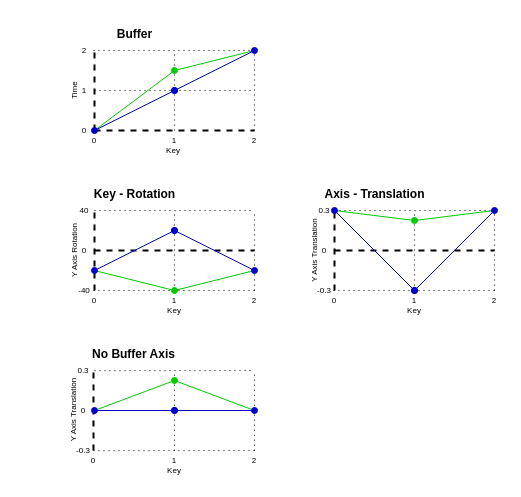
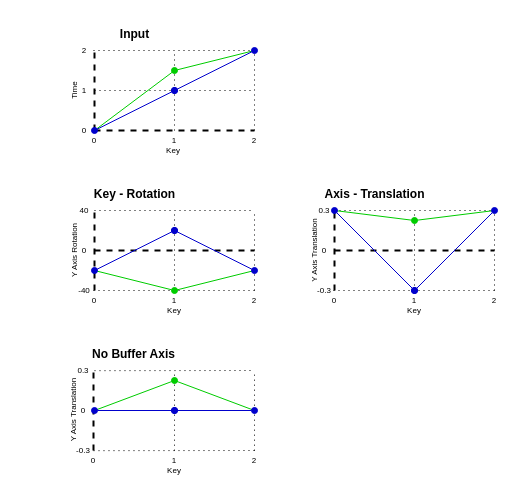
(135, 31) -> (135, 31)
